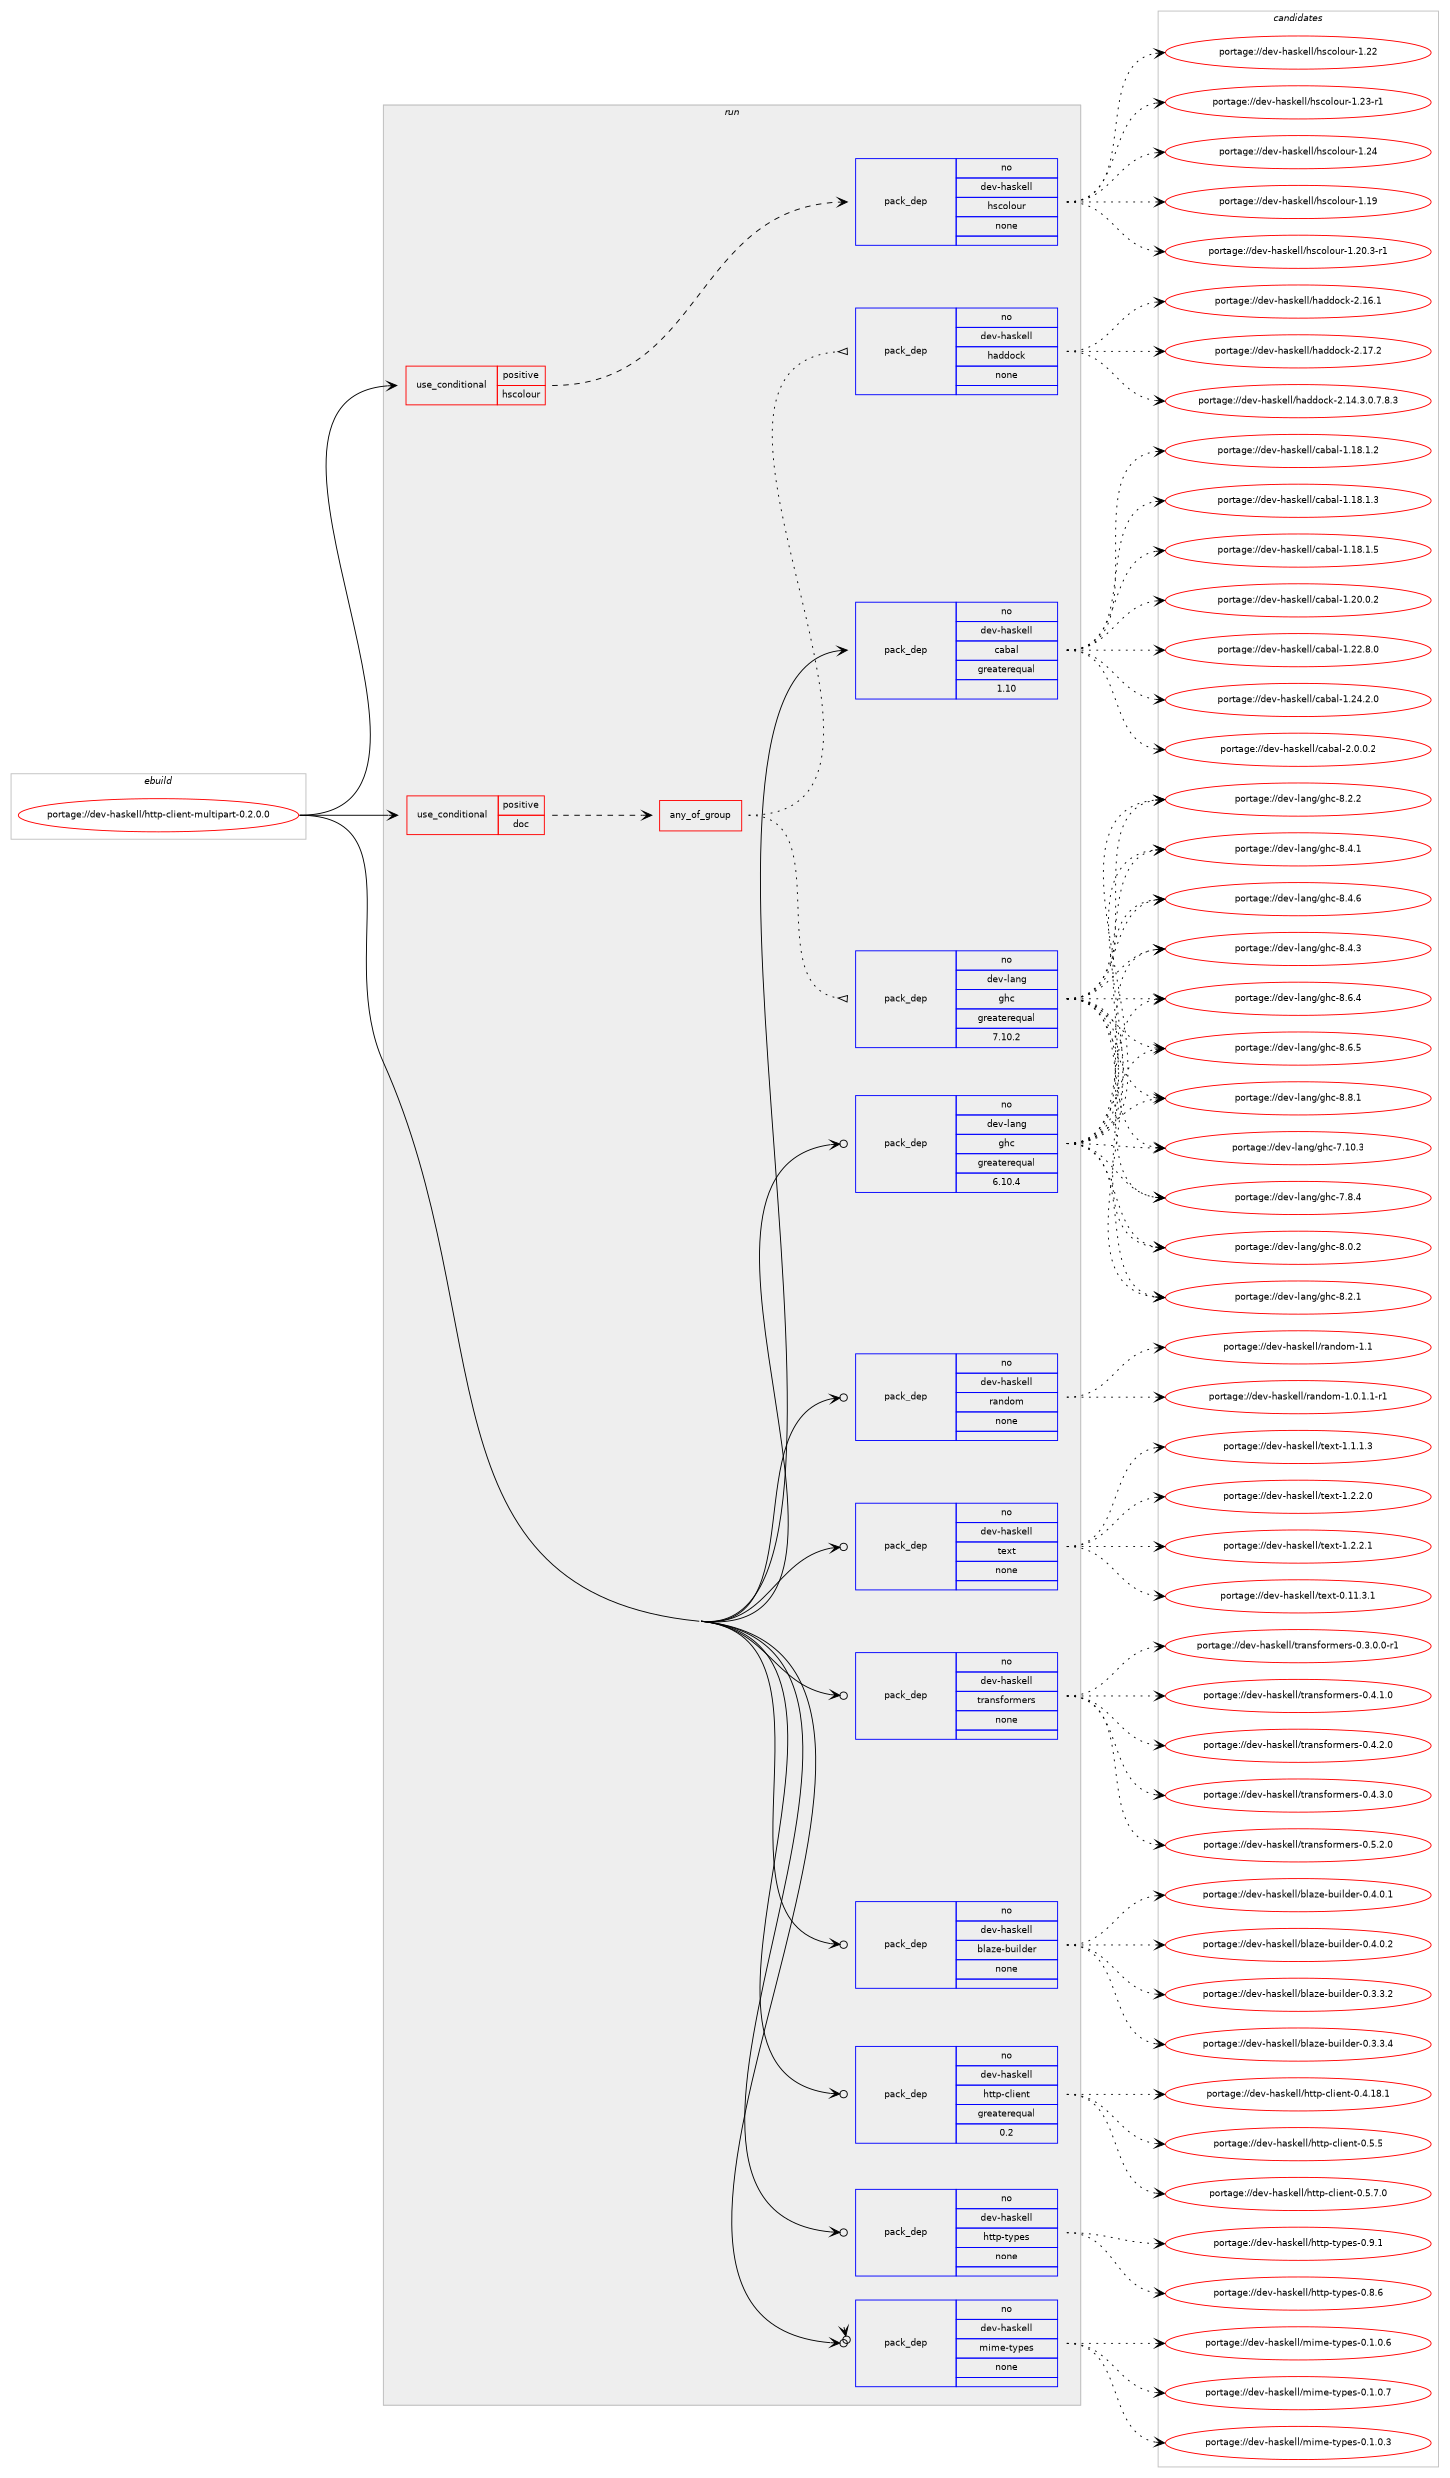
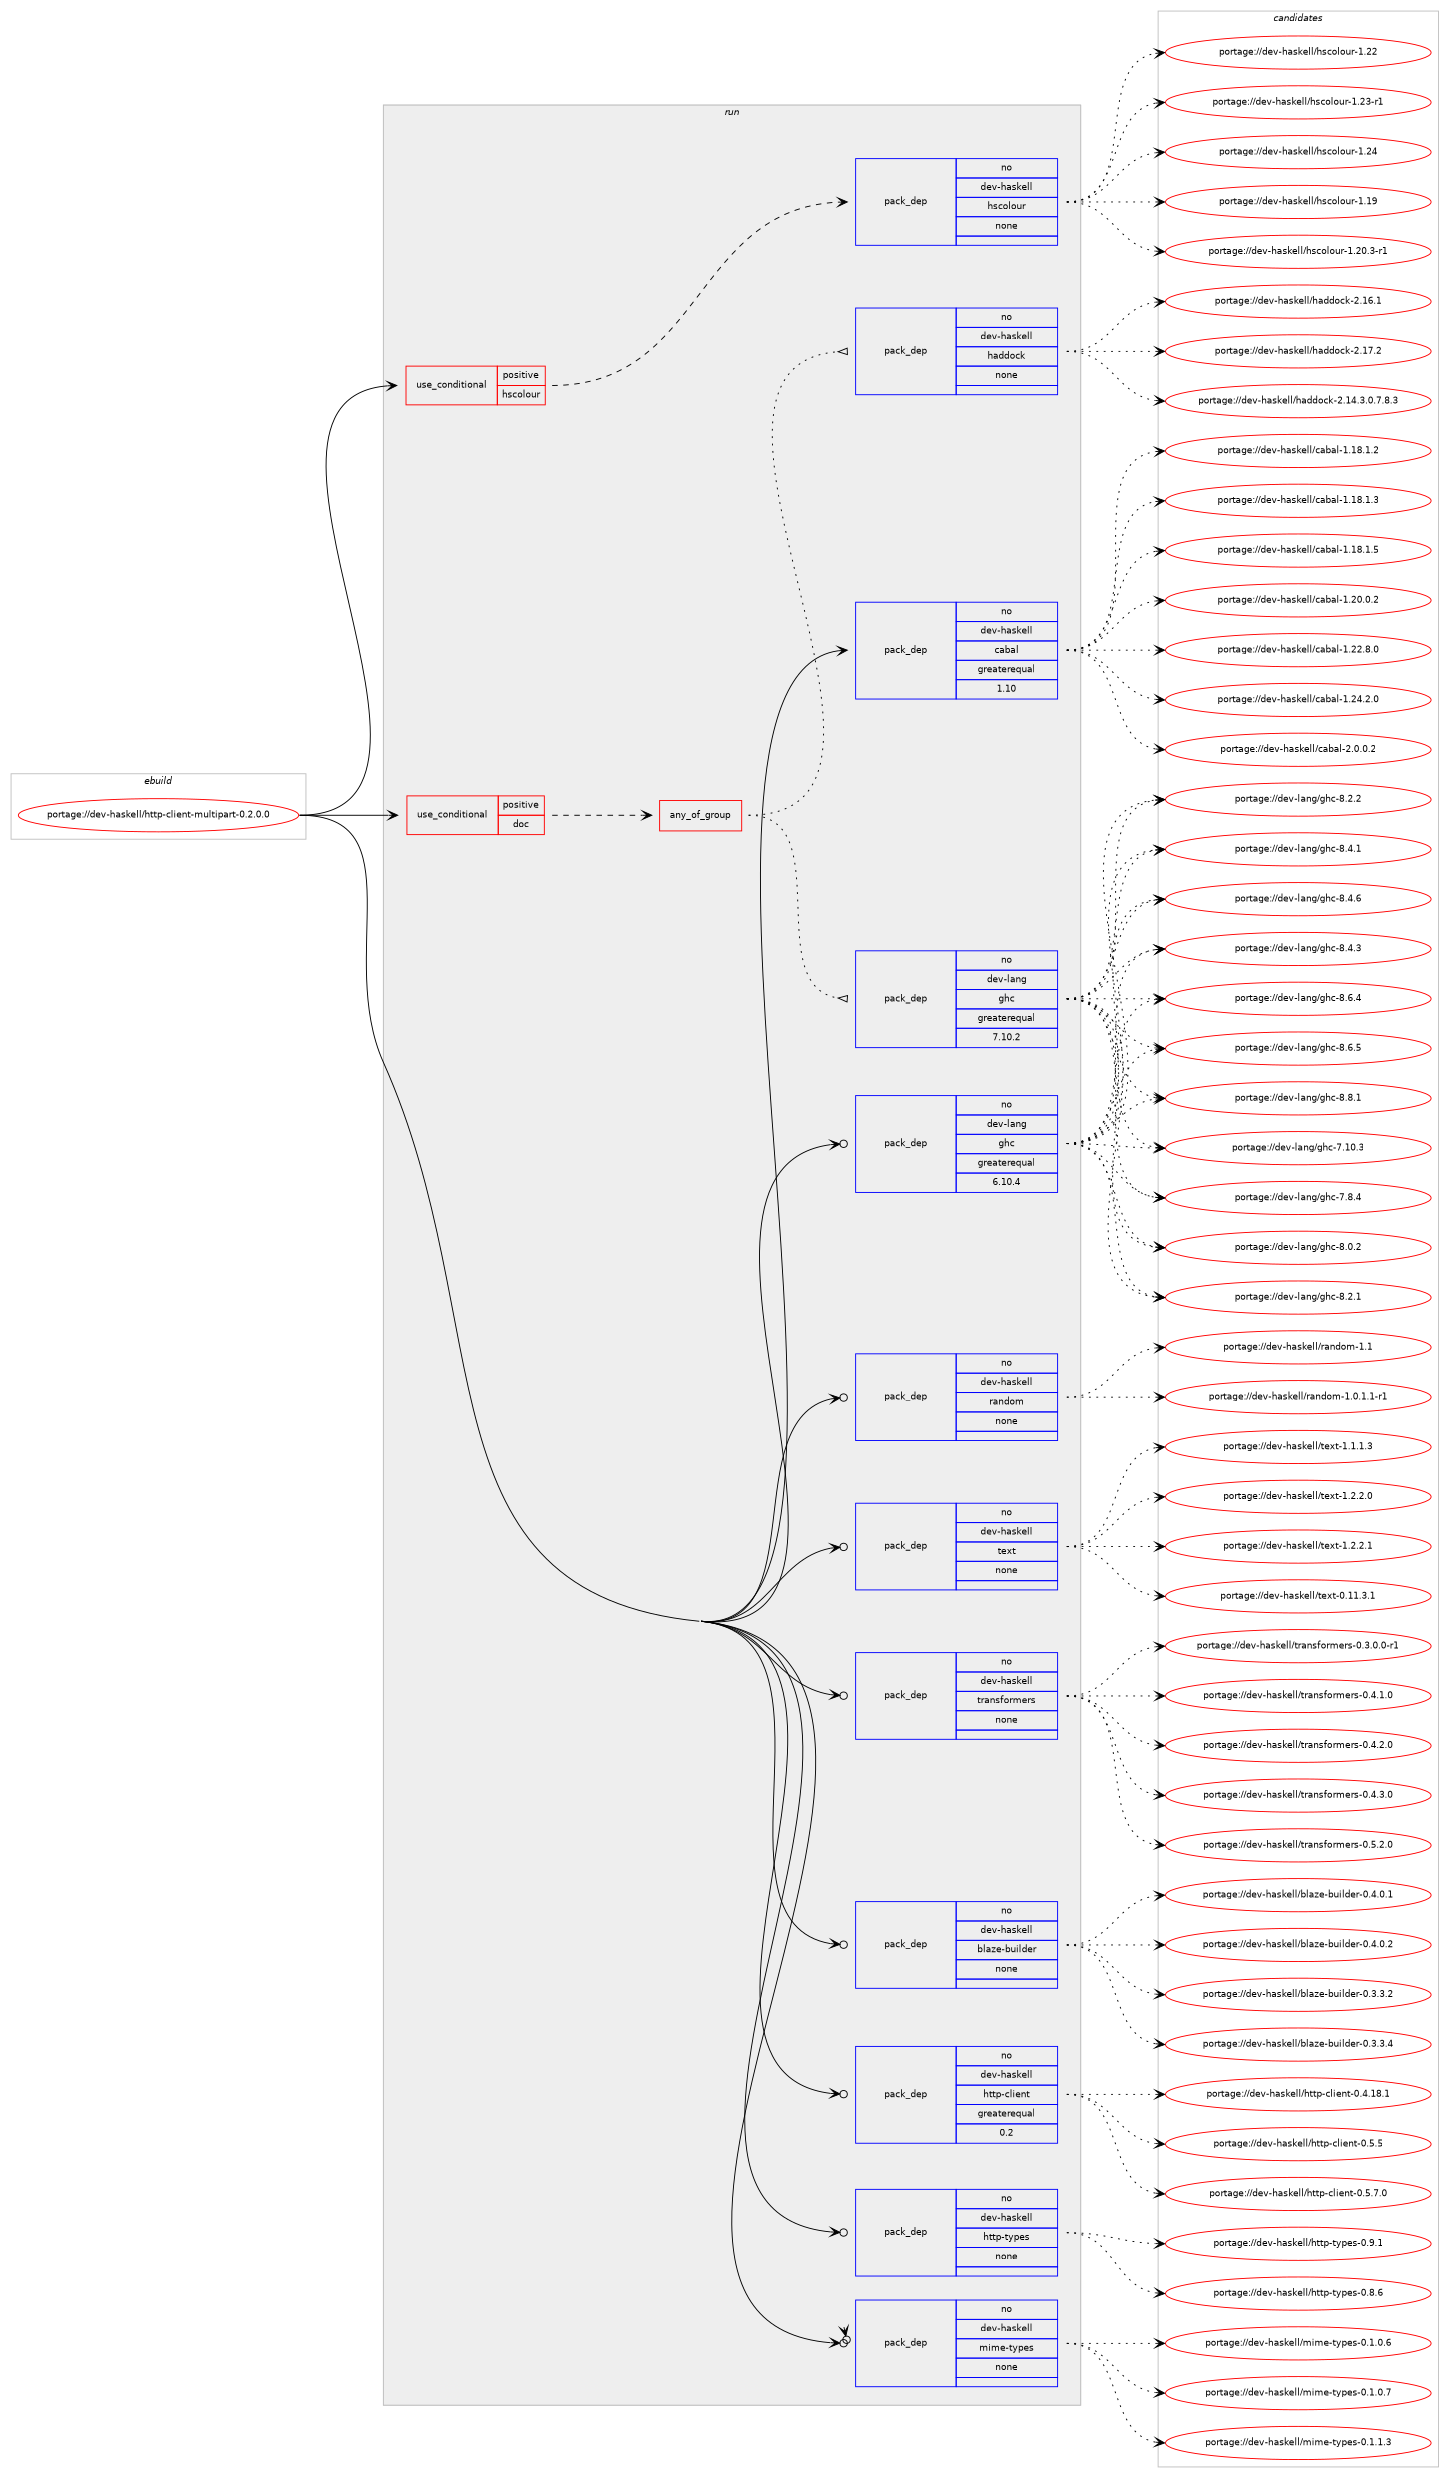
(1298, 2443) -> (1298, 2443)
